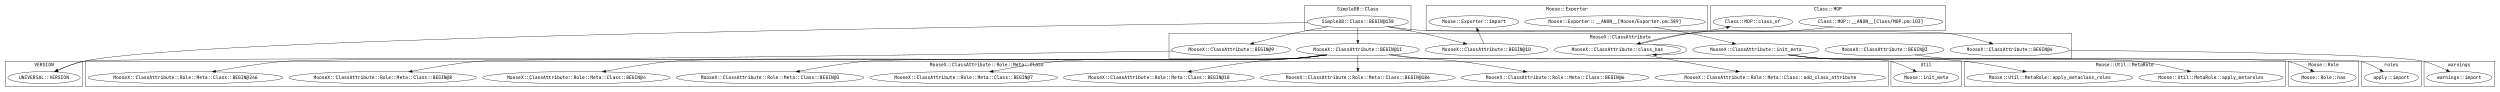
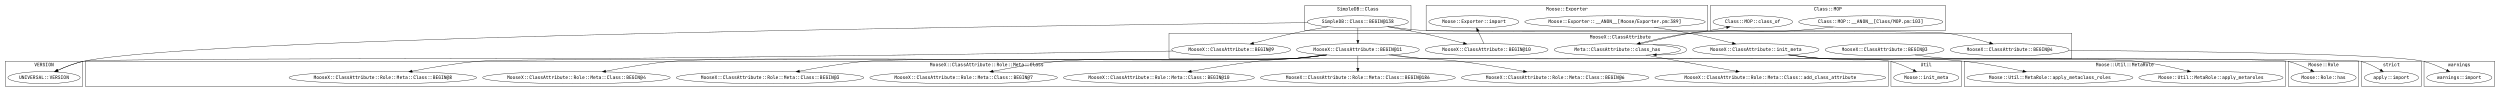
(1617, 50) -> (1617, 50)
(2391, 65) -> (2391, 65)
(186, 78) -> none
